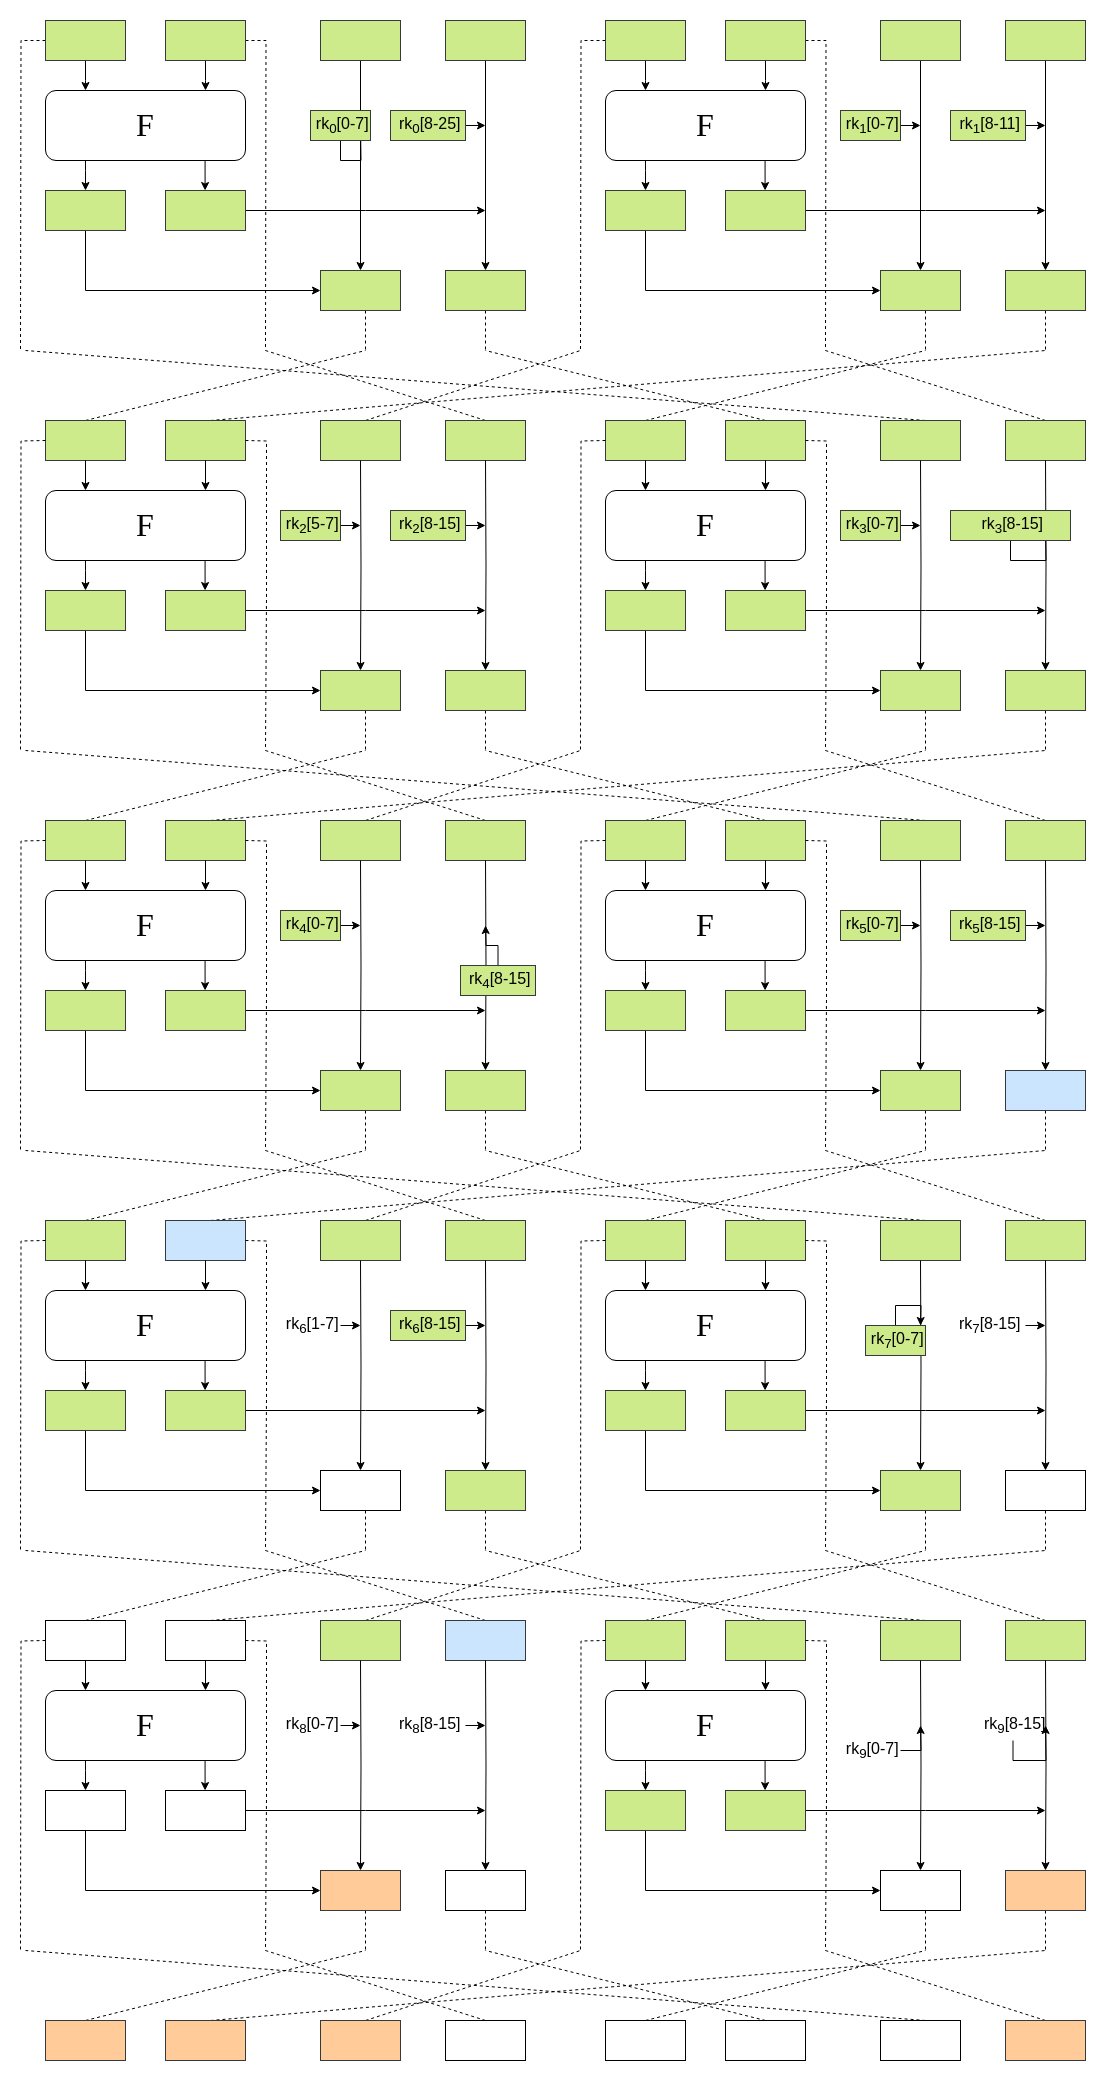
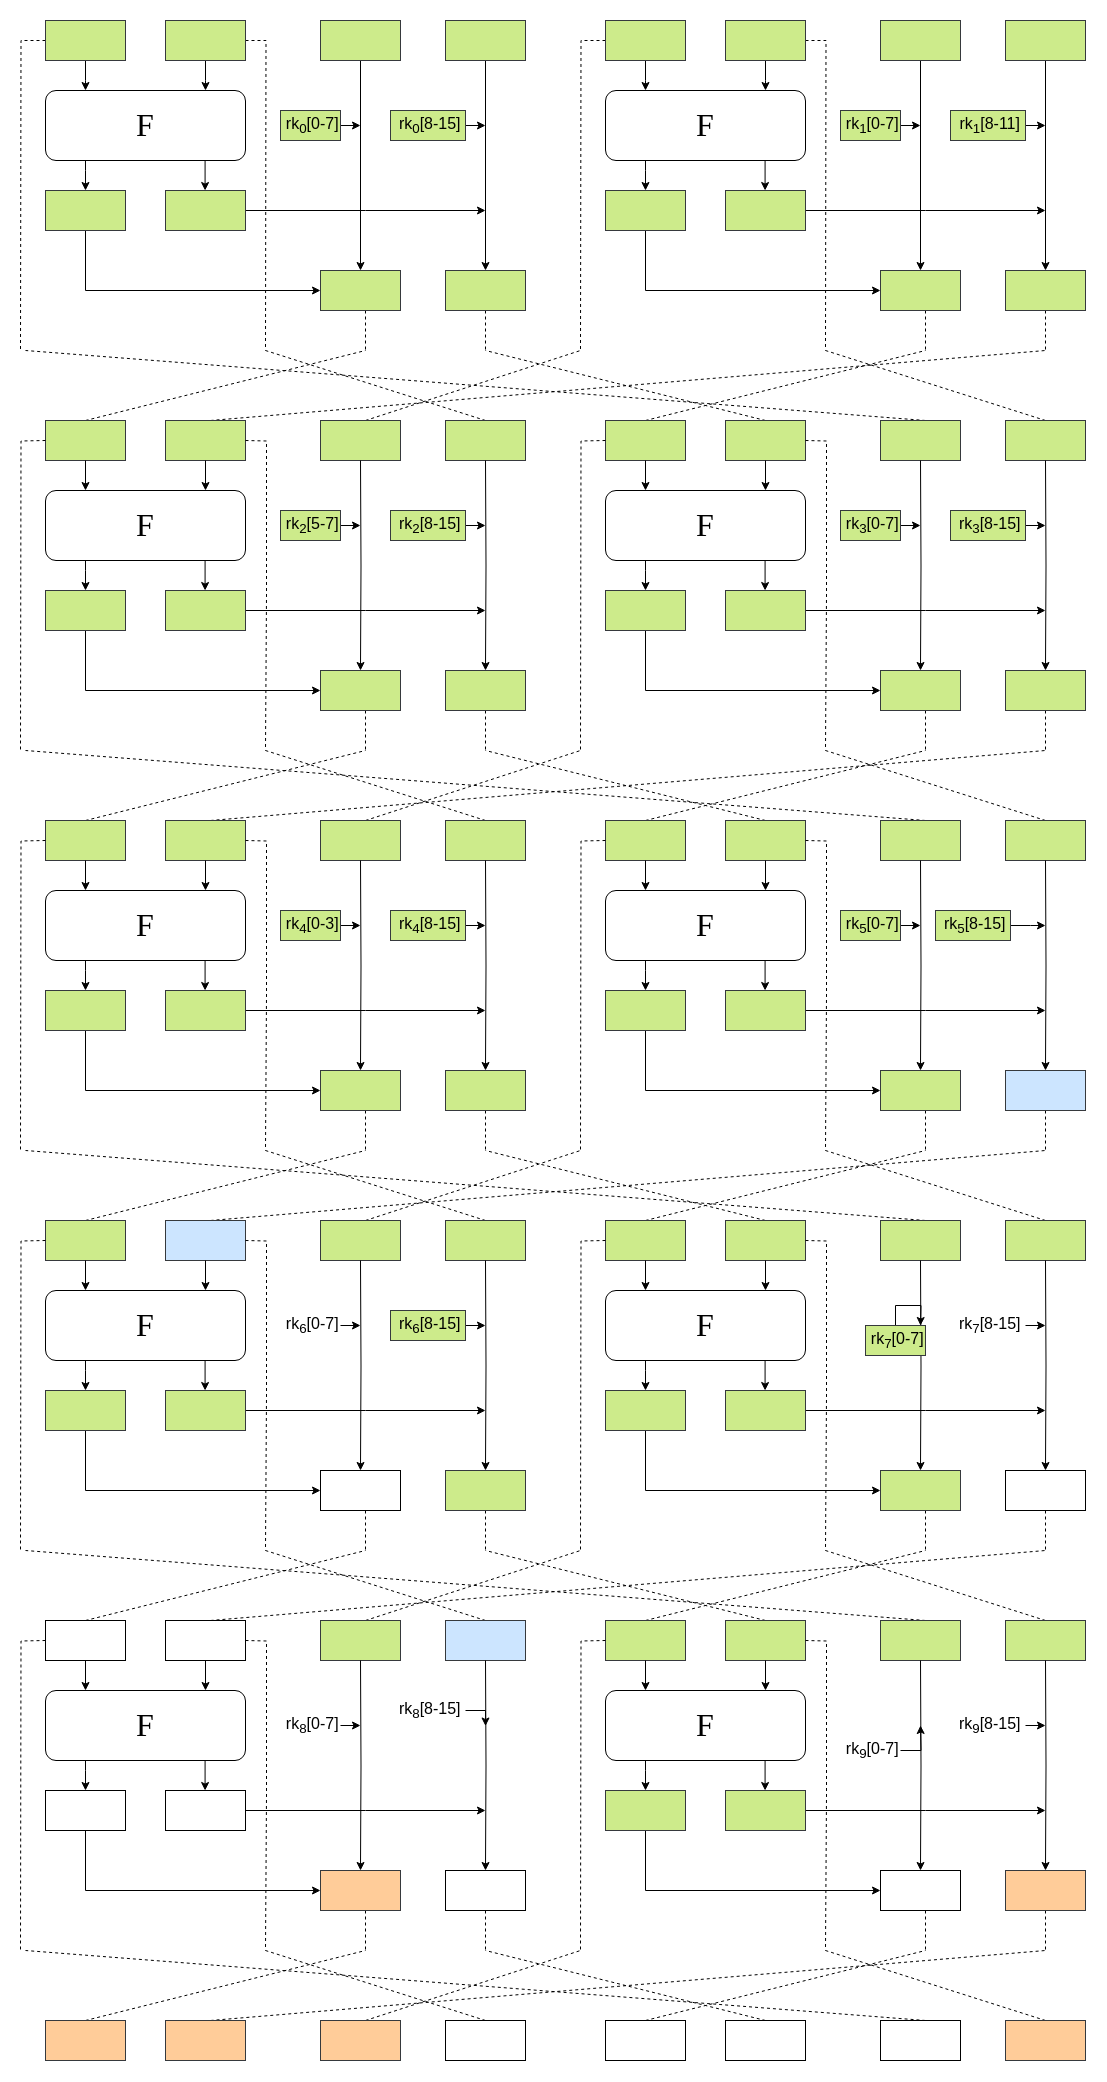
(341, 126) -> (311, 126)
(428, 126) -> (428, 126)
(1011, 526) -> (988, 526)
(311, 926) -> (311, 926)
(988, 926) -> (973, 926)
(498, 981) -> (428, 926)
(311, 1326) -> (311, 1326)
(428, 1726) -> (428, 1711)
(1013, 1726) -> (988, 1726)
